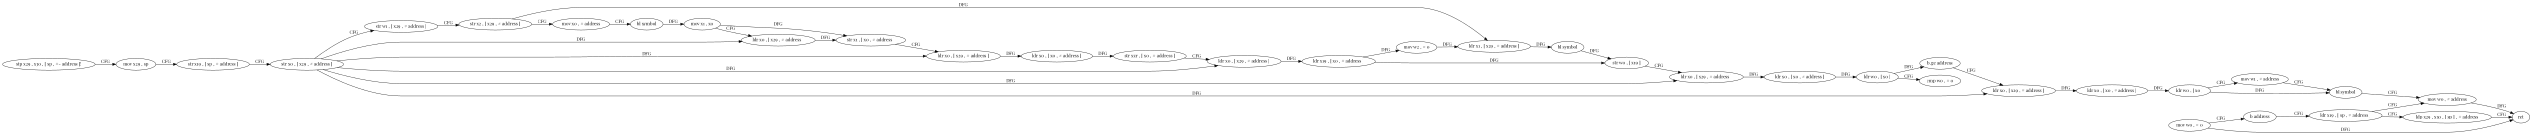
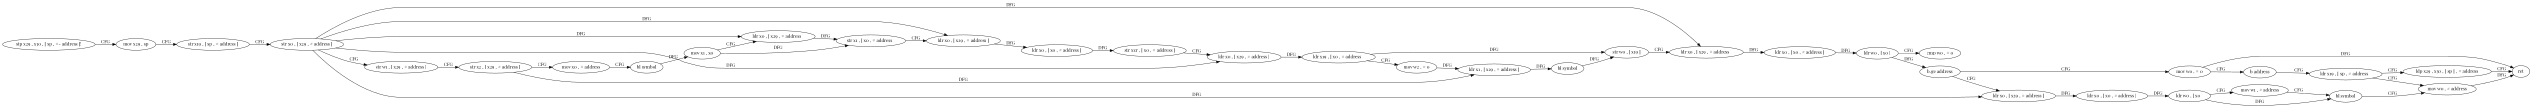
(1386, 50) -> (1386, 61)
none -> (2063, 72)
